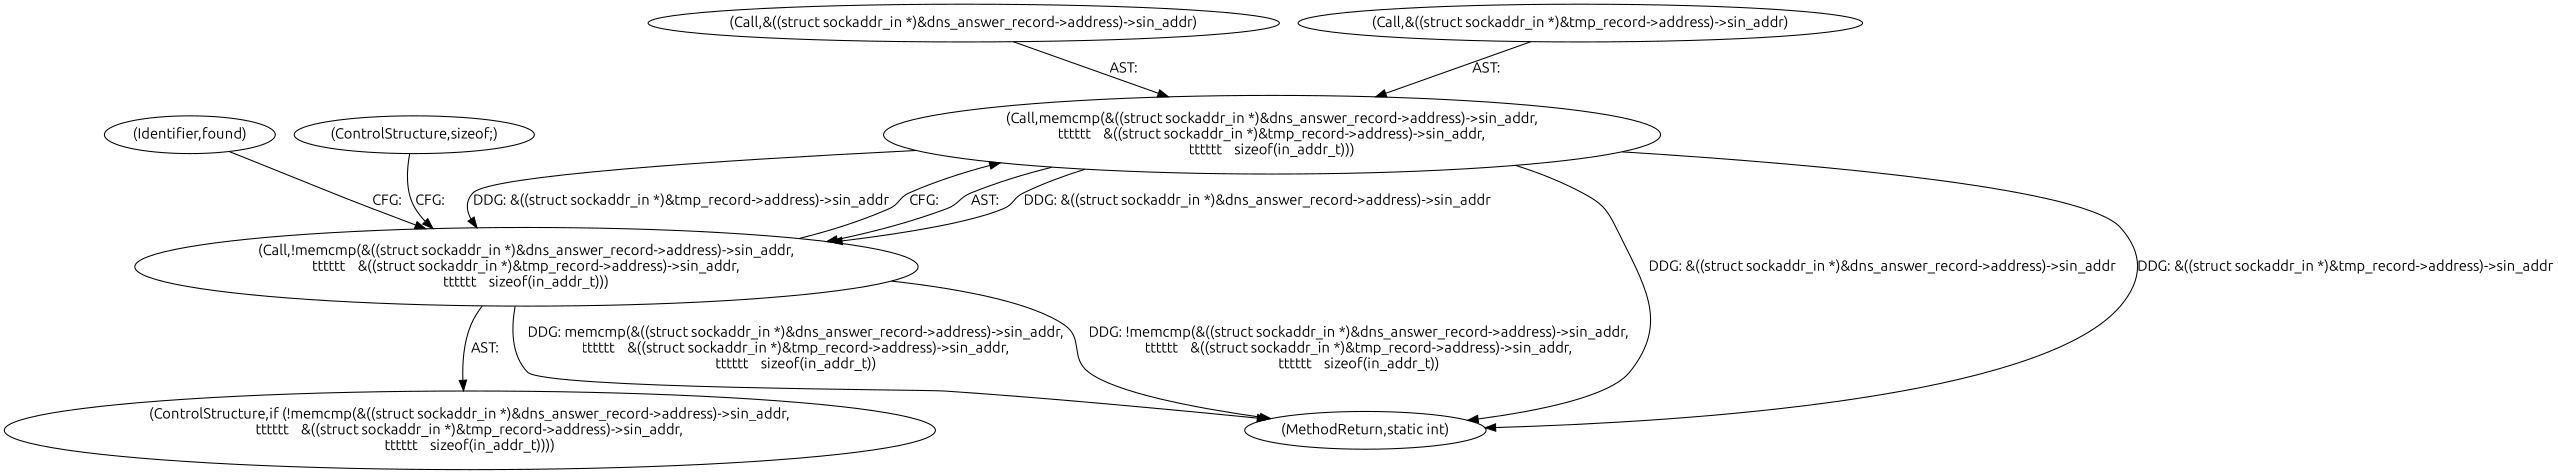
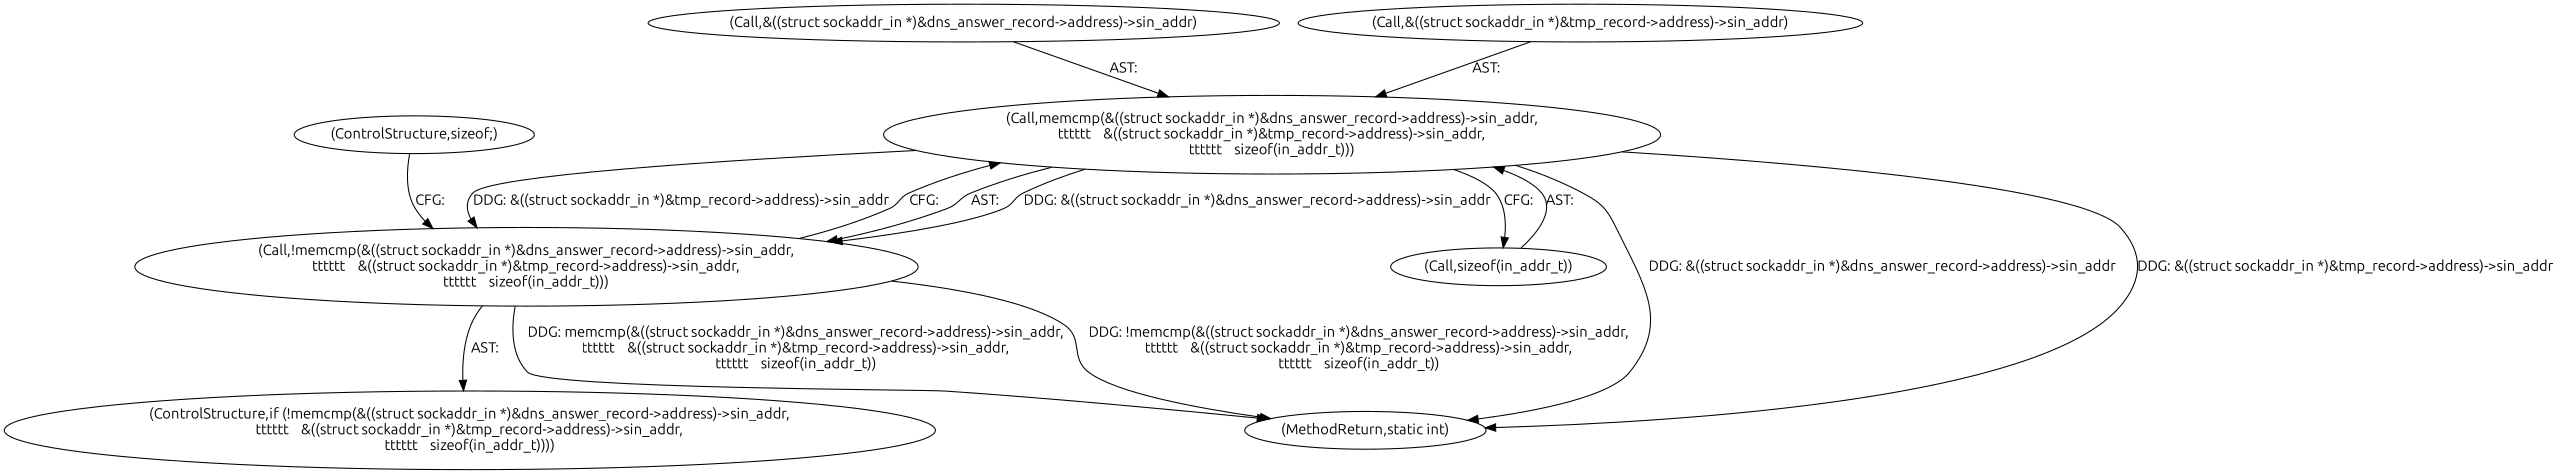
(190, 135) -> none
none -> (1499, 267)
